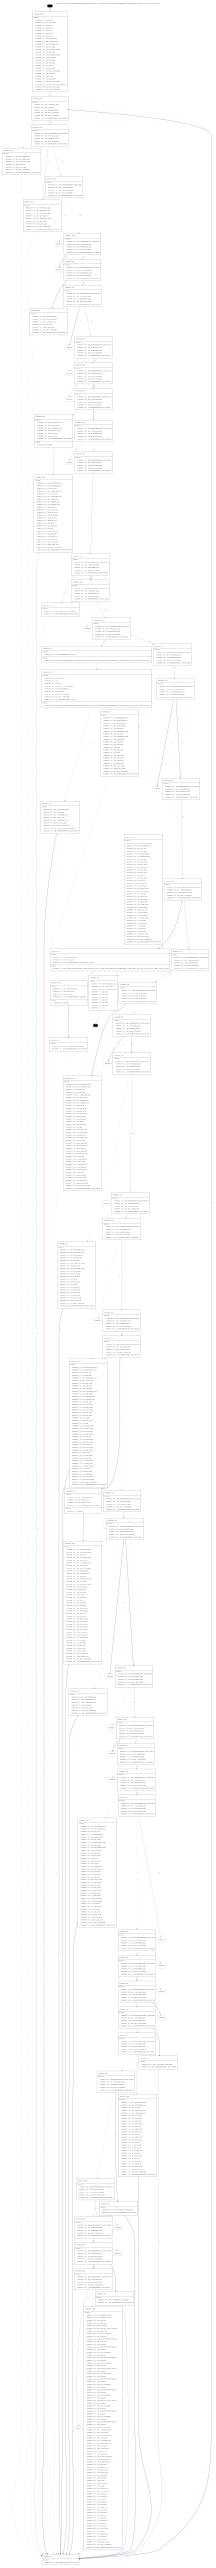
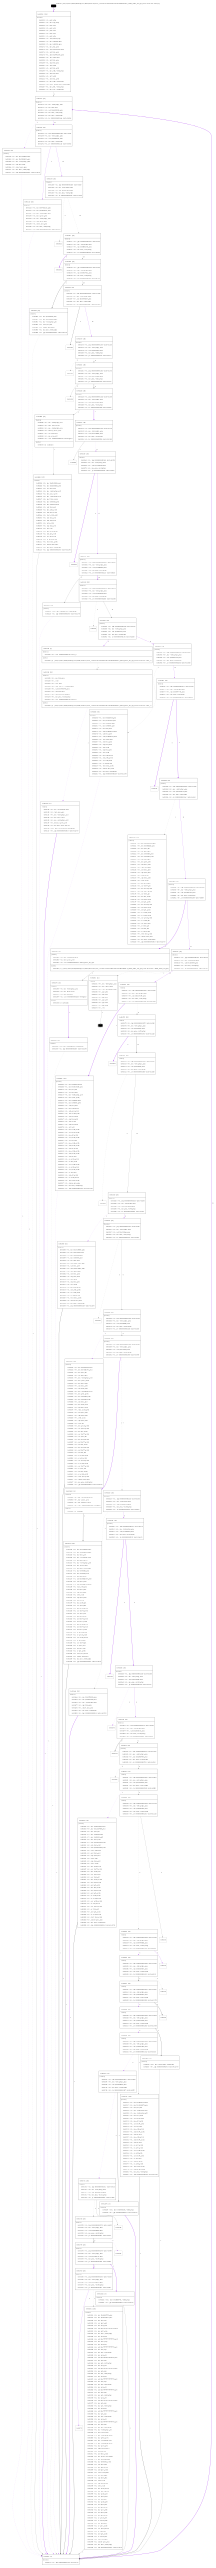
none -> (74, 565)
